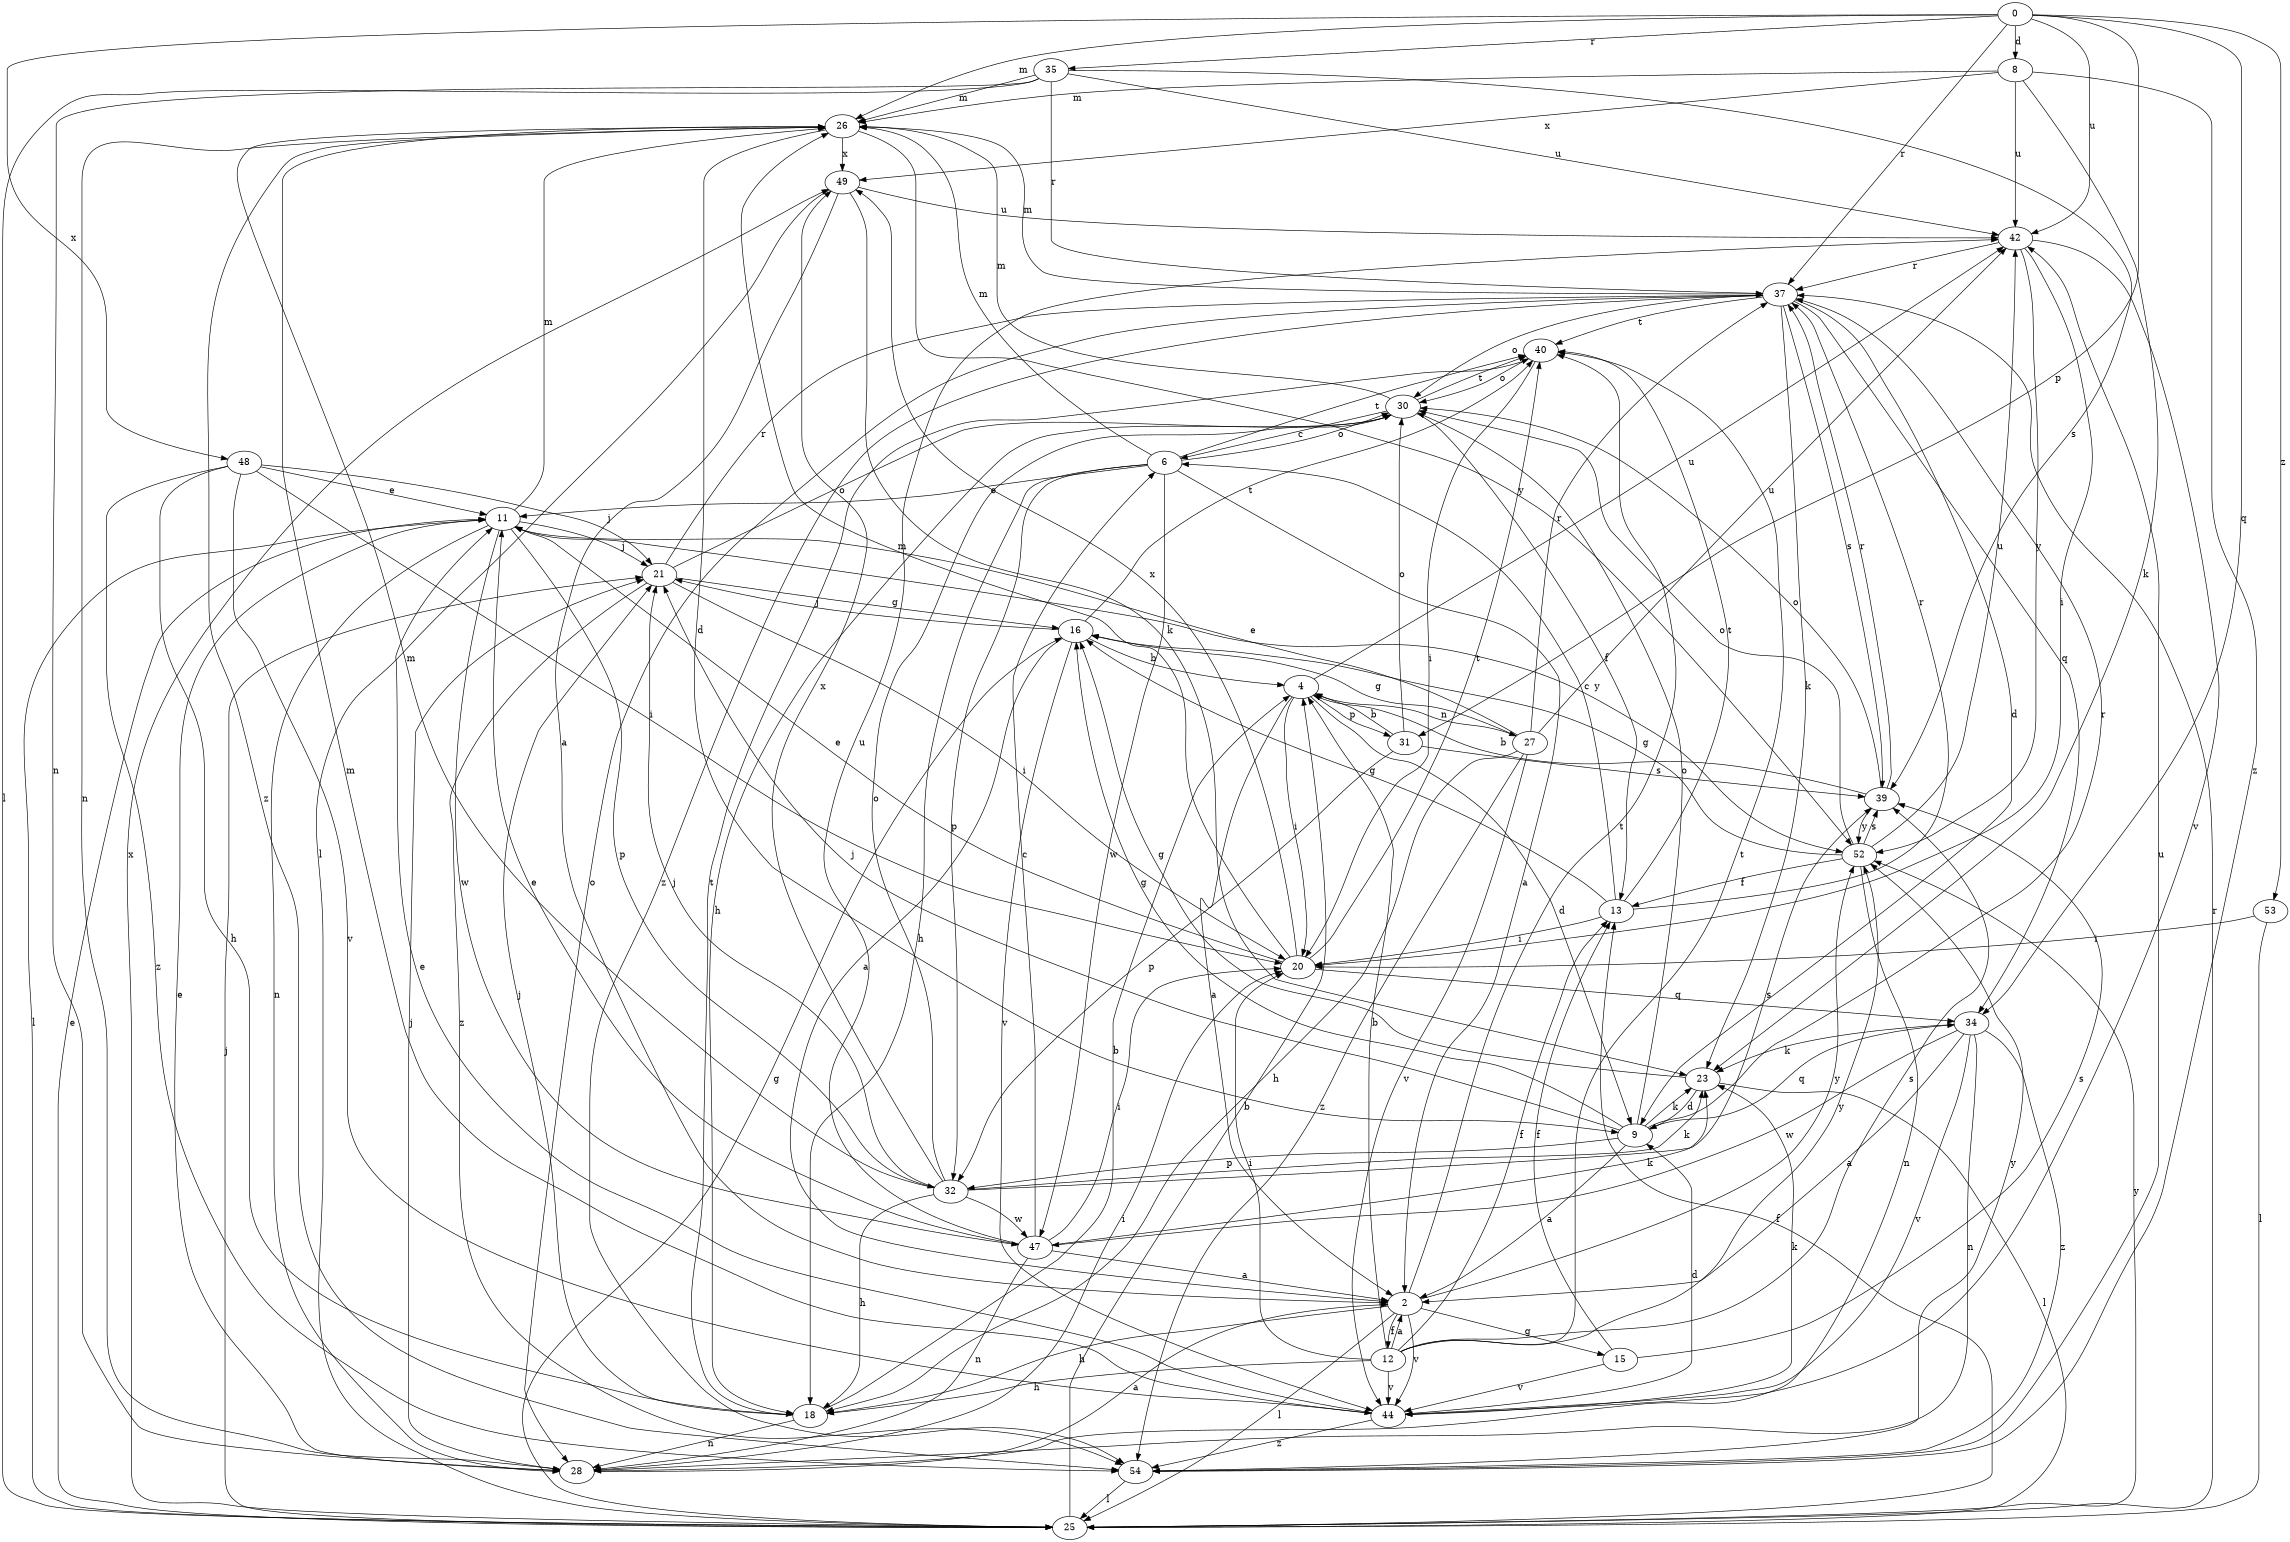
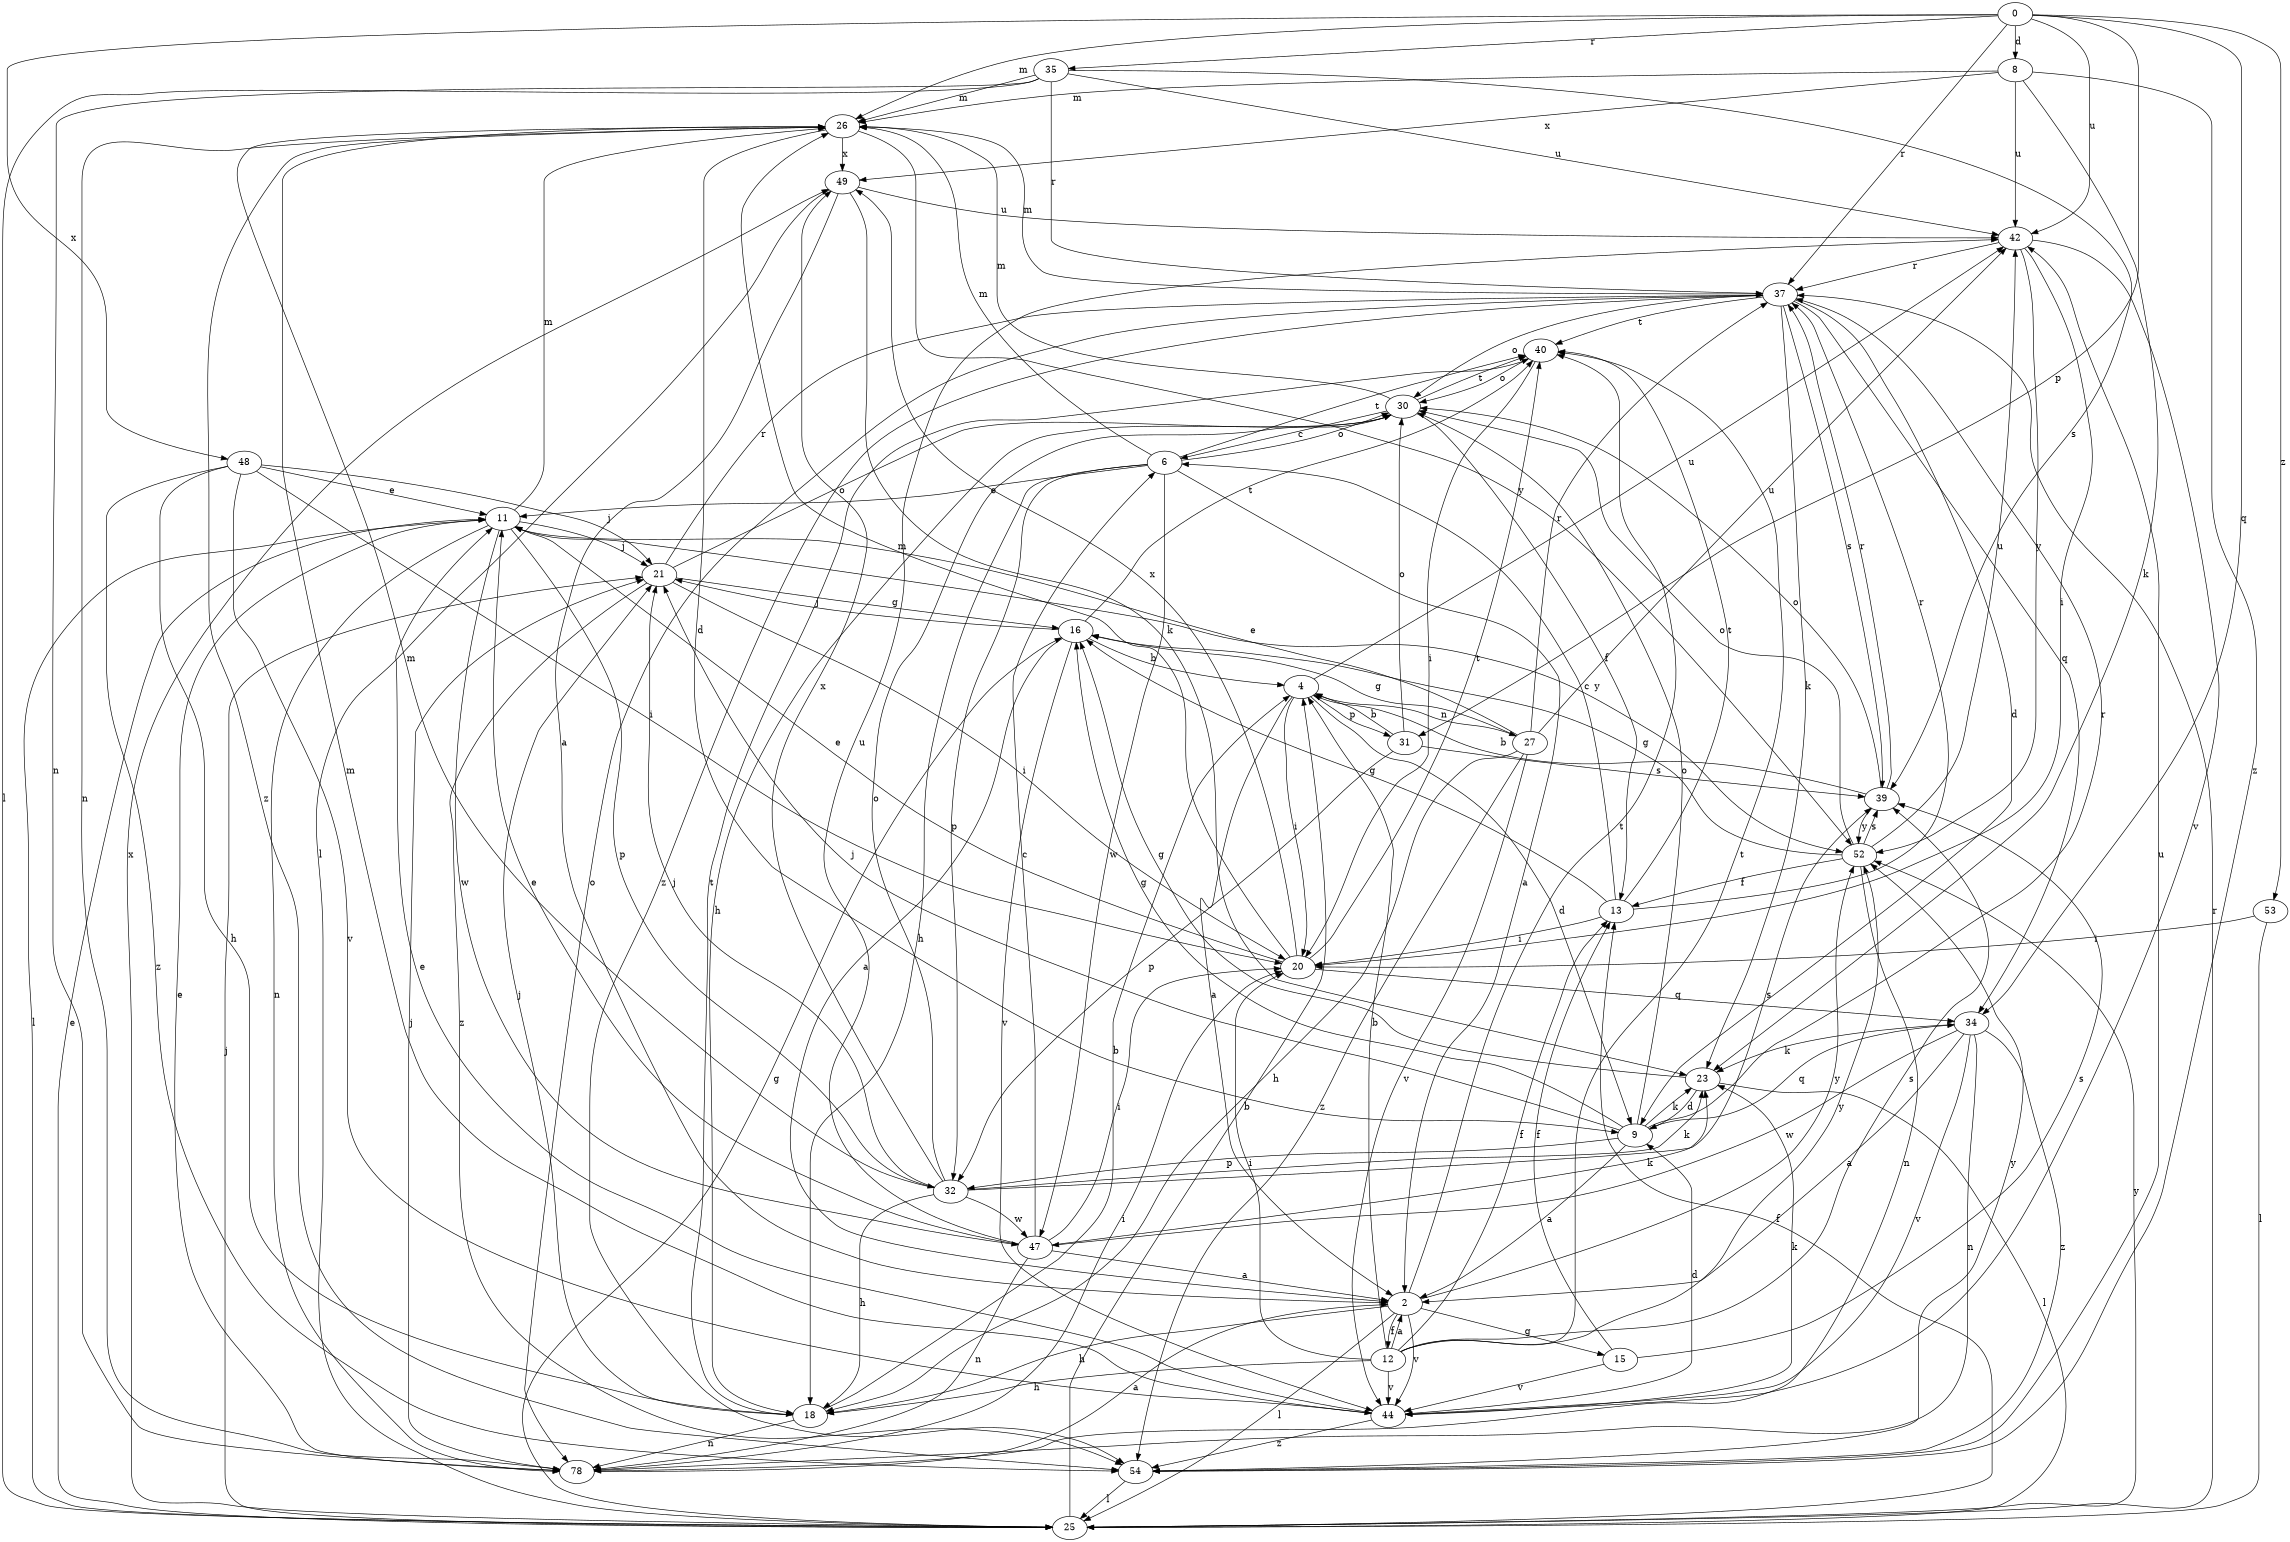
(577, 1472) -> (577, 1472)
